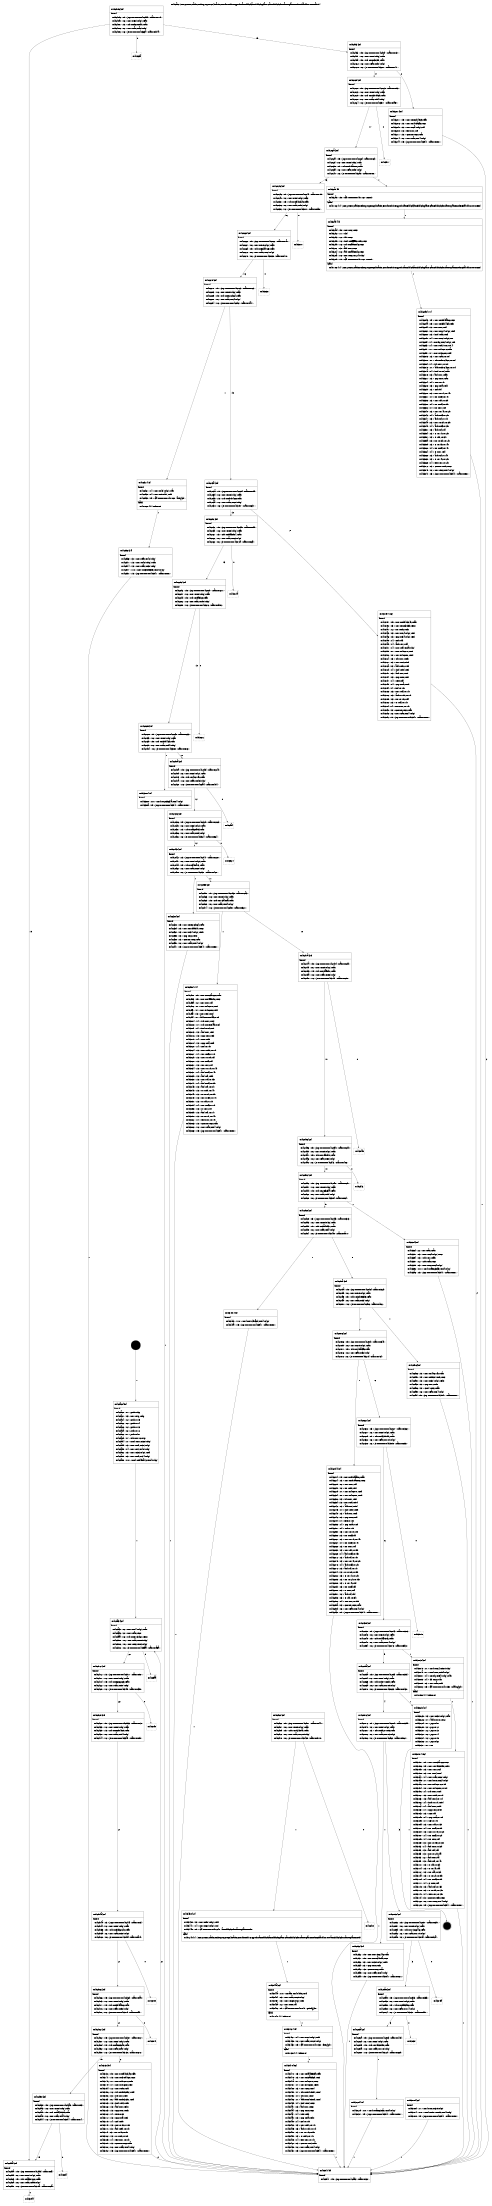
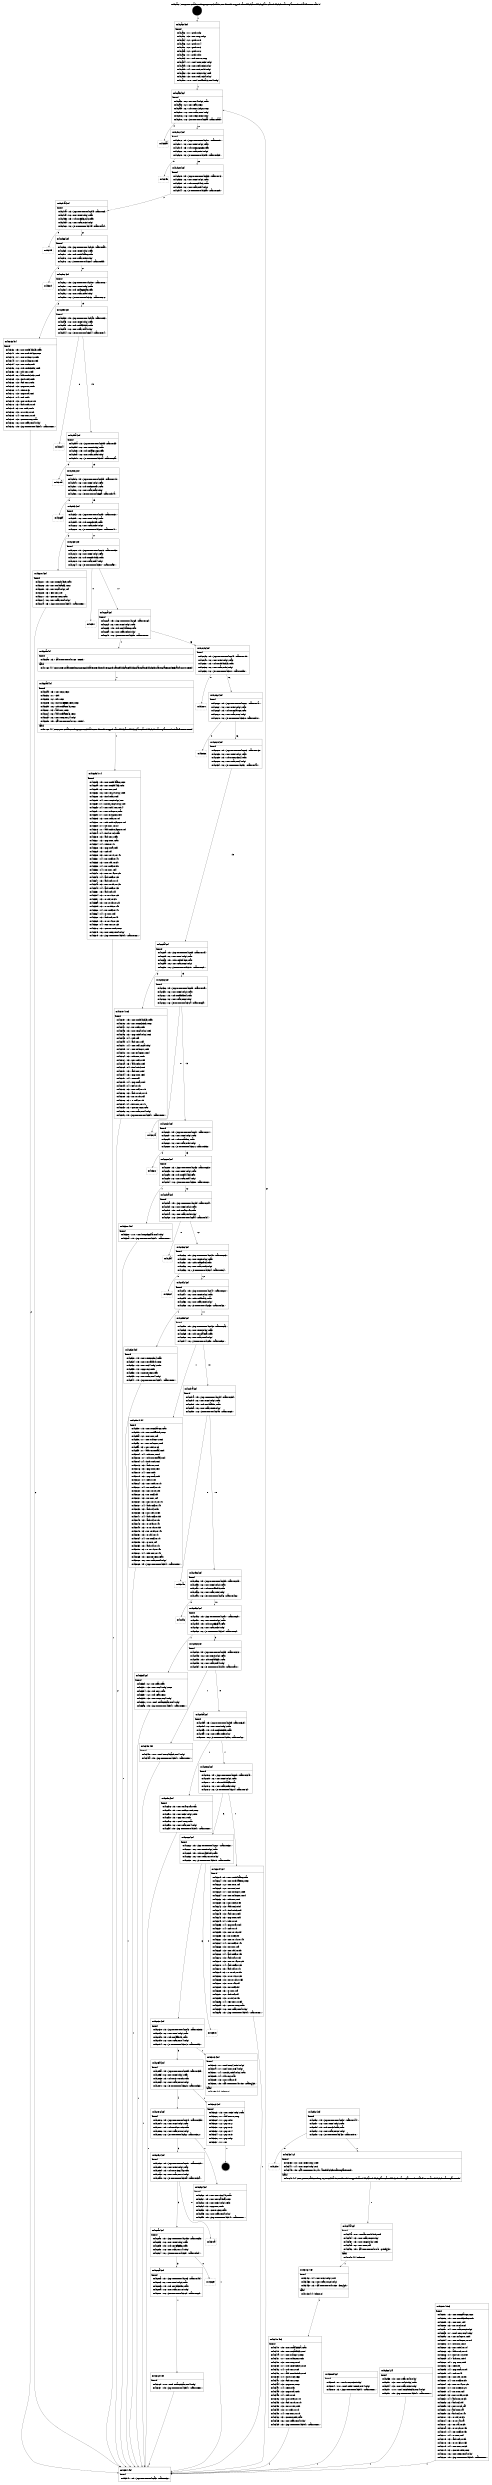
(162, 495) -> none
(29, 1063) -> (92, 464)
(455, 1724) -> none
